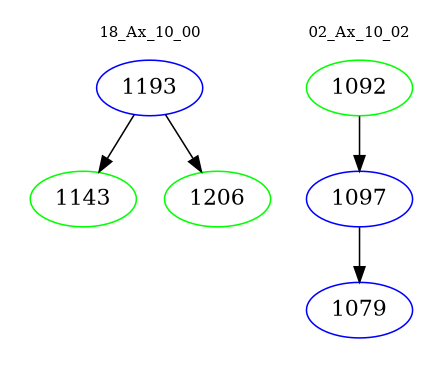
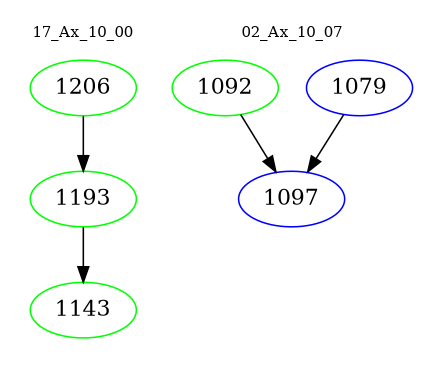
(150, 33) -> (83, 33)
(360, 33) -> (292, 33)
(150, 88) -> (83, 199)
(179, 137) -> (83, 136)
(360, 247) -> (330, 137)
